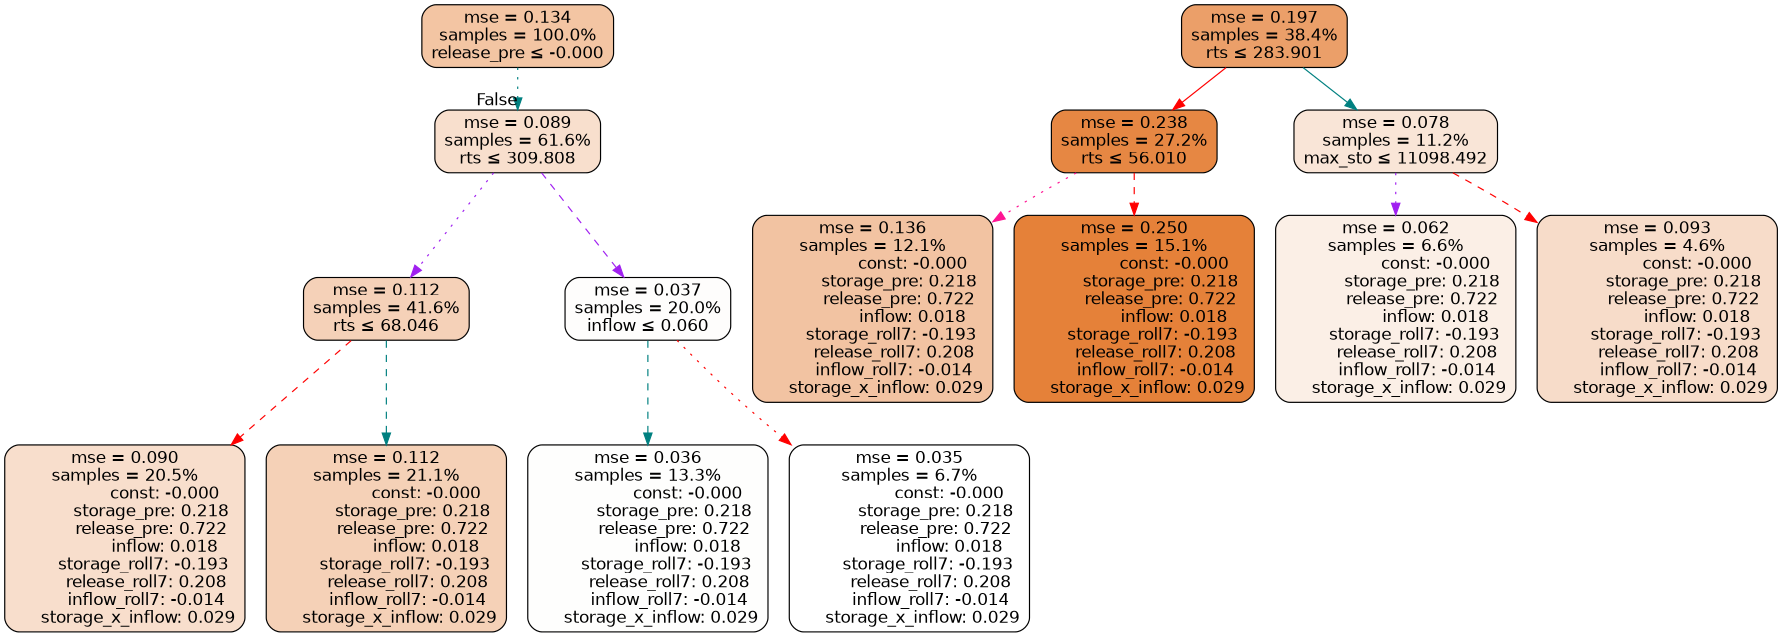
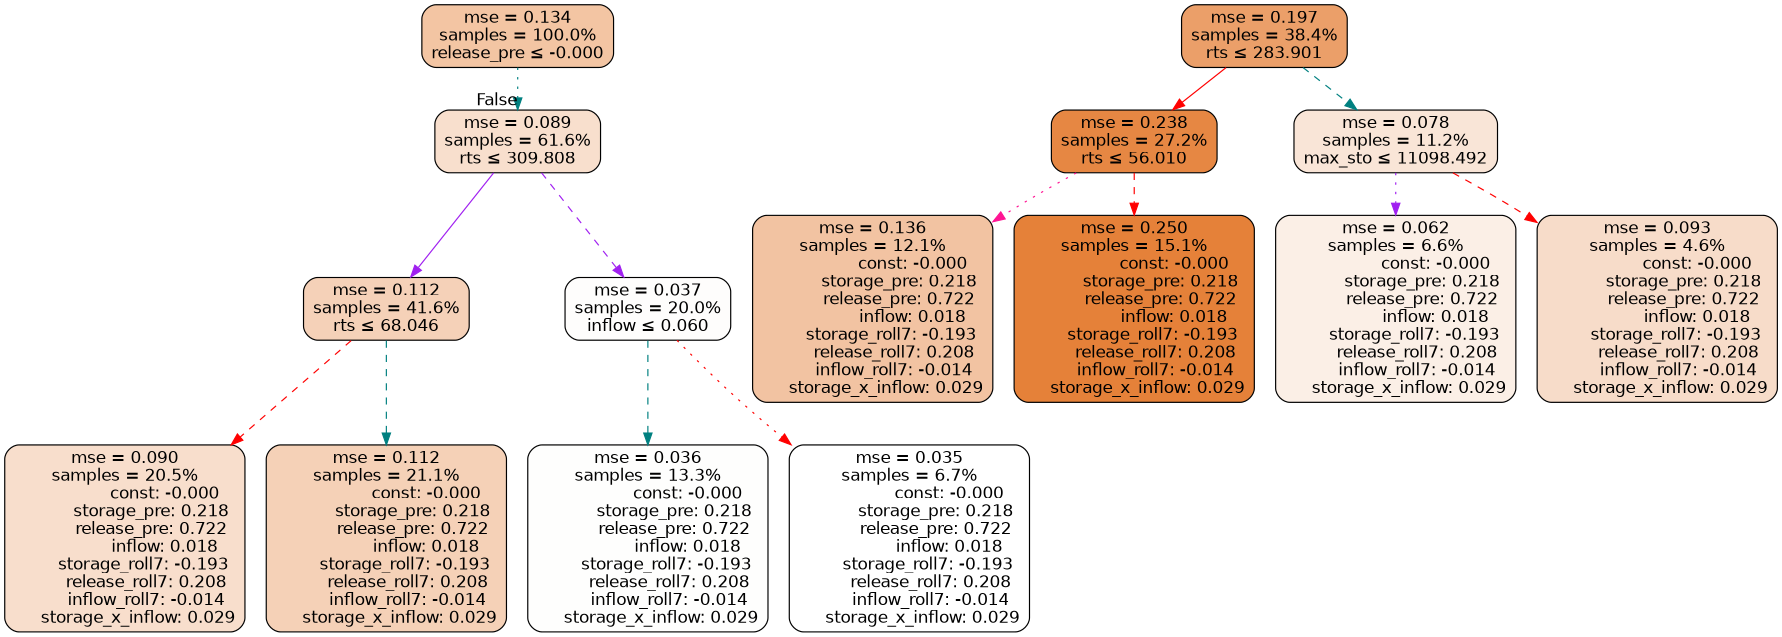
(1325, 85) -> (1325, 85)
(456, 220) -> (456, 220)
